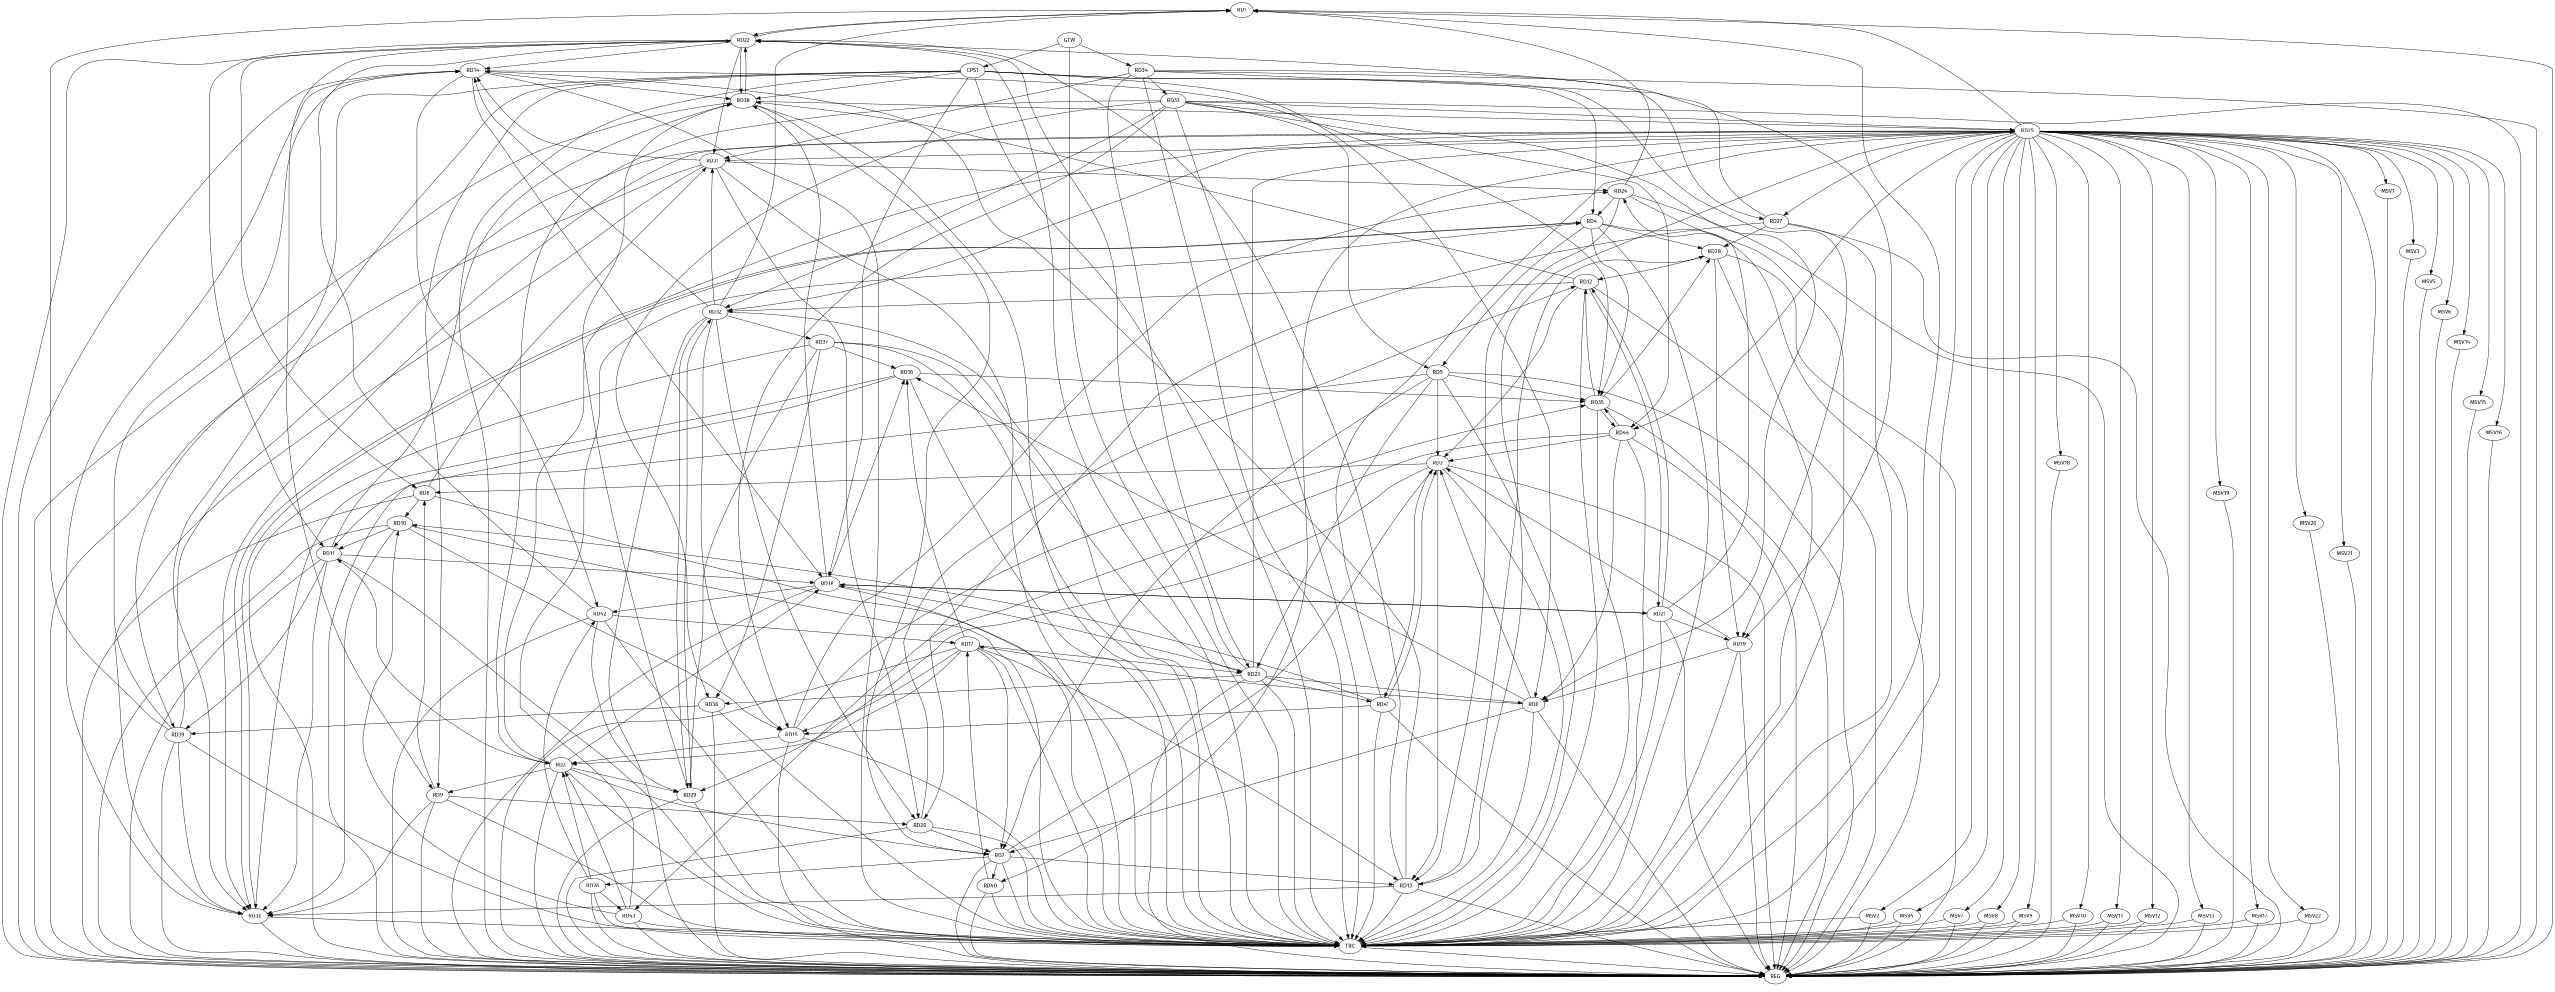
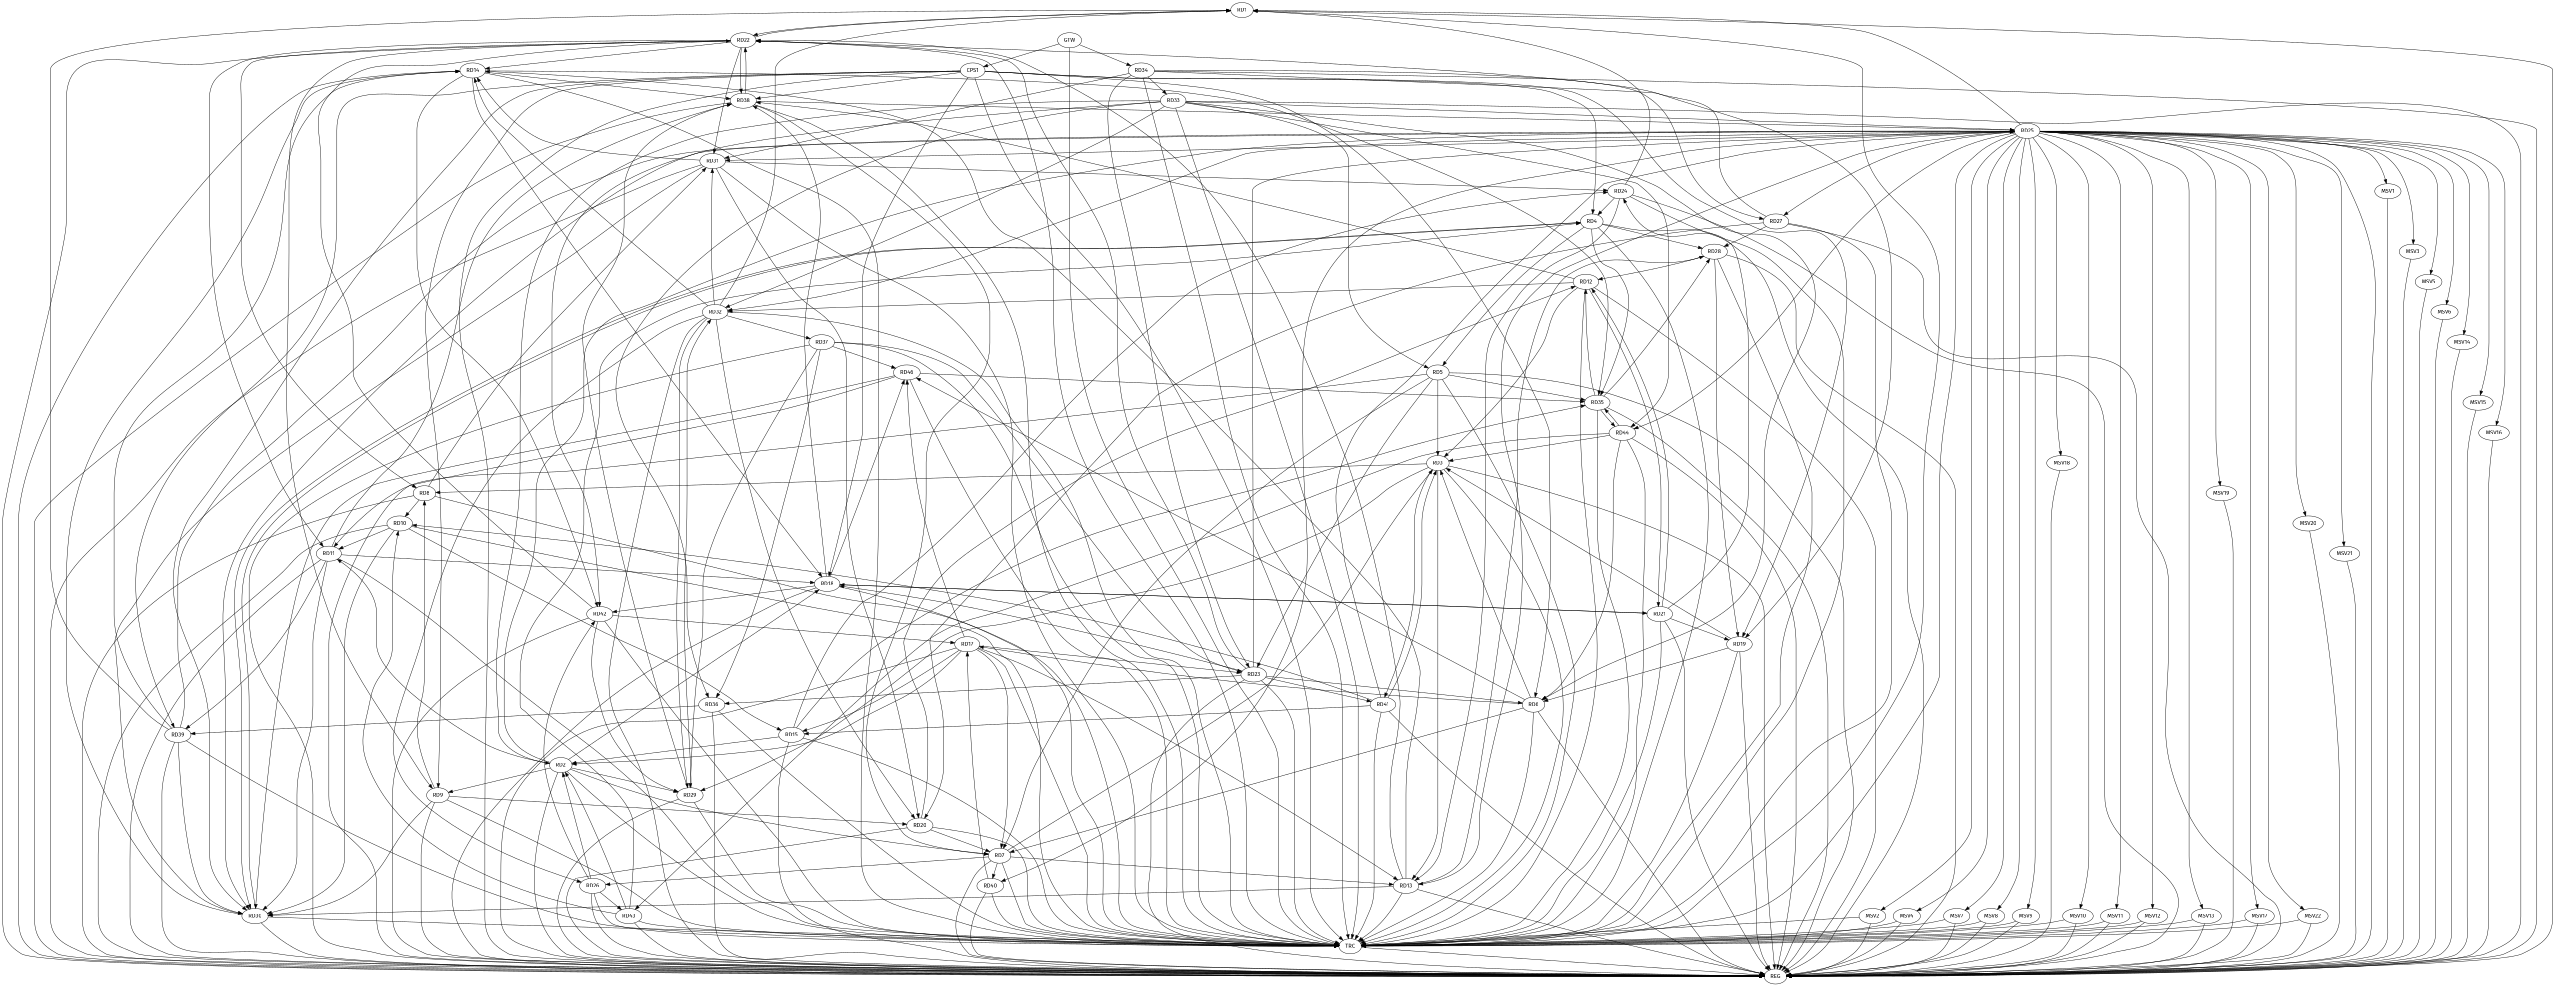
(811, 328) -> (665, 164)
(907, 372) -> (907, 372)
(701, 533) -> (436, 593)
